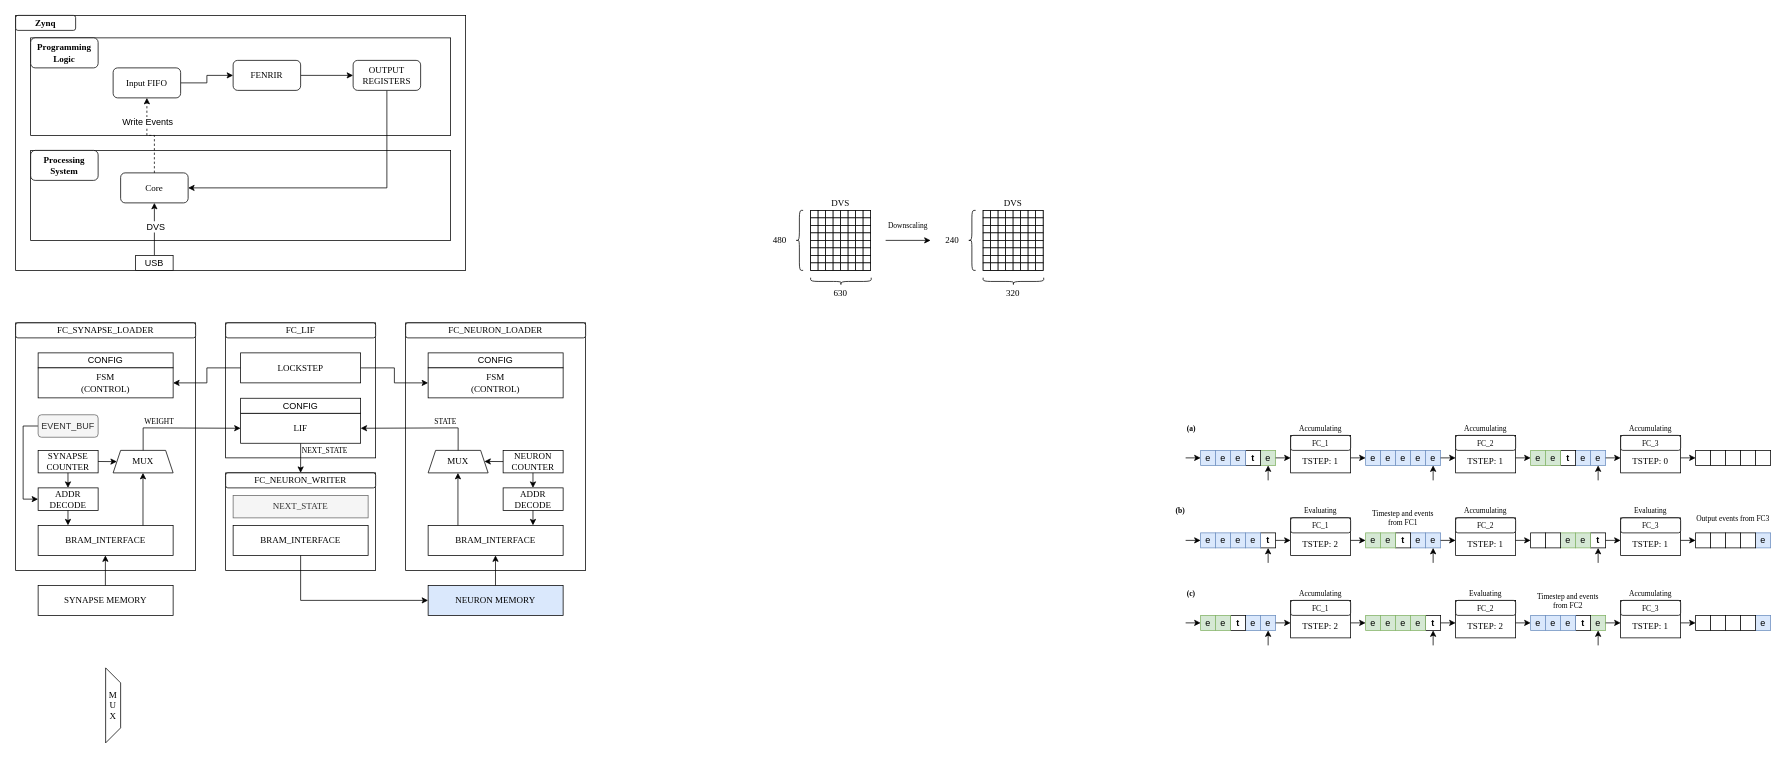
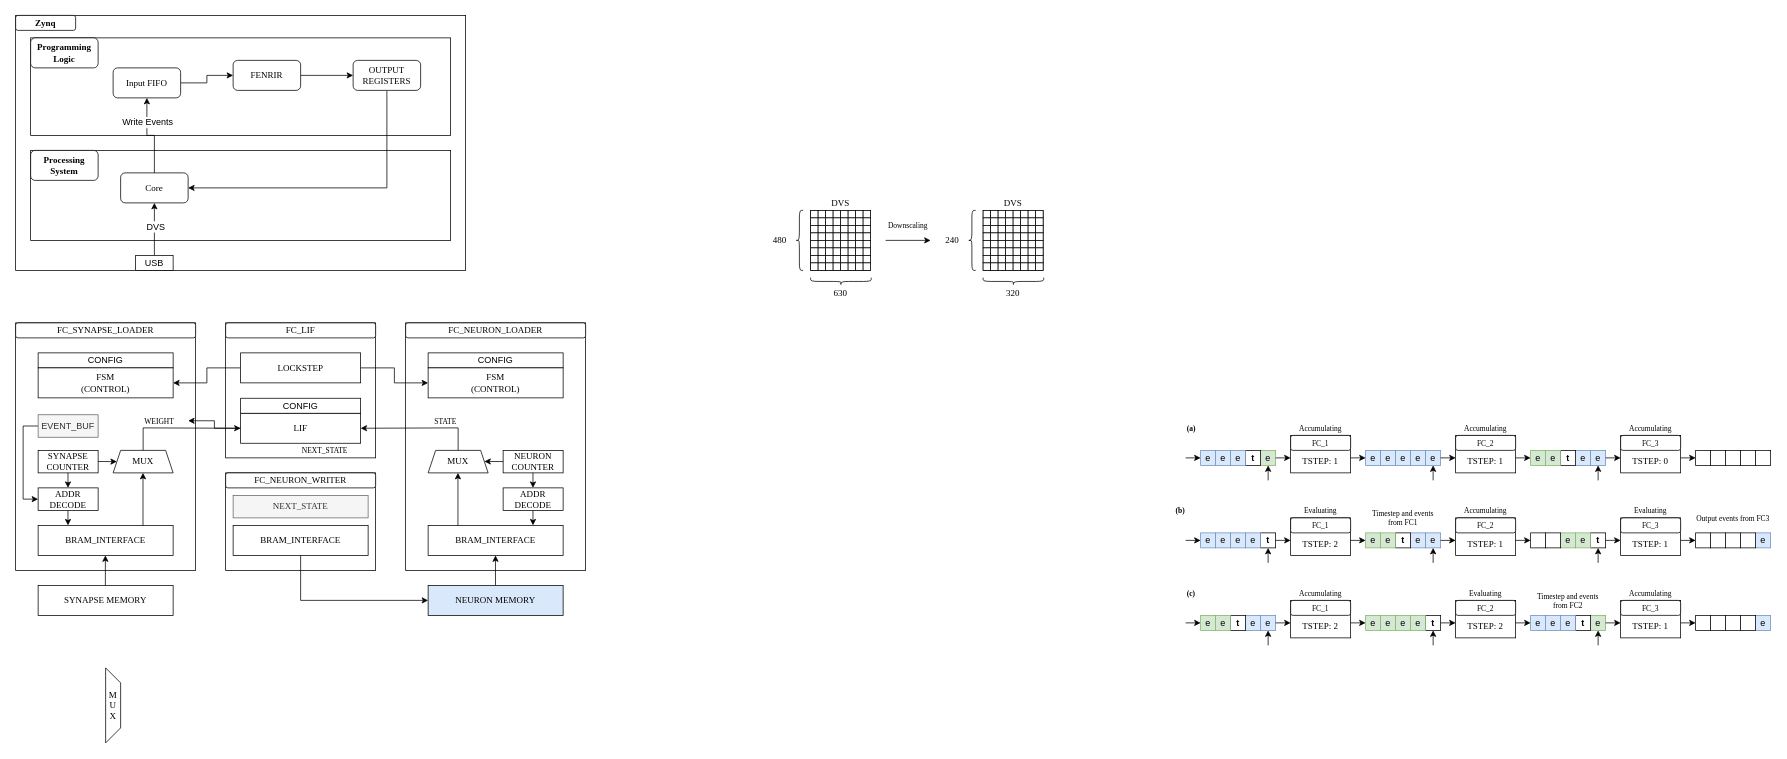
(154, 148) -> (154, 148)
(68, 426) -> (68, 426)
(300, 455) -> (206, 421)
